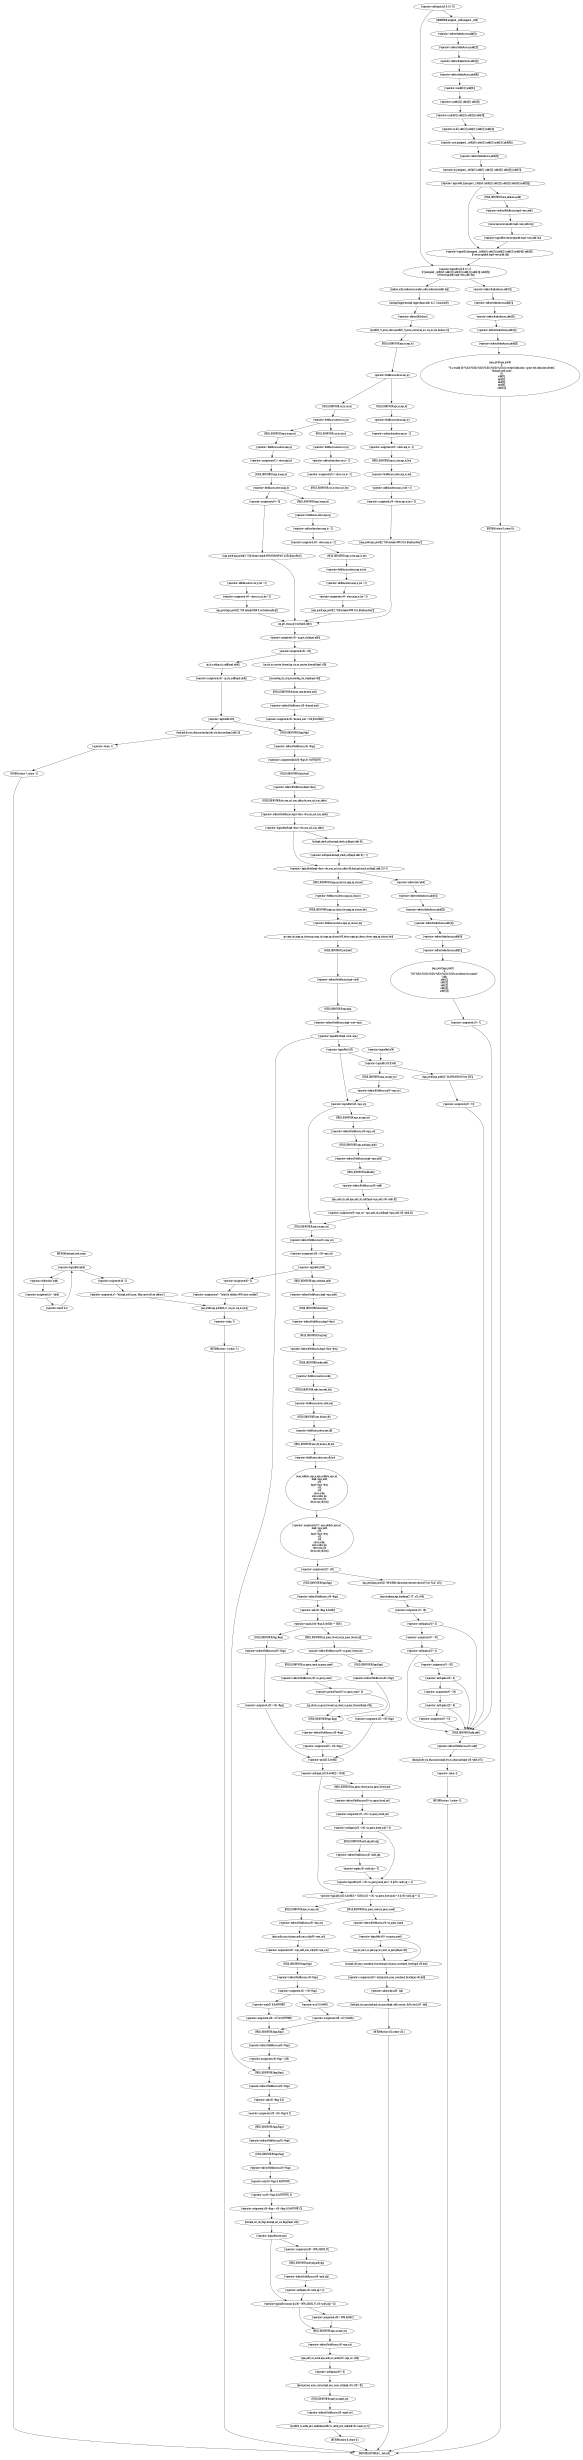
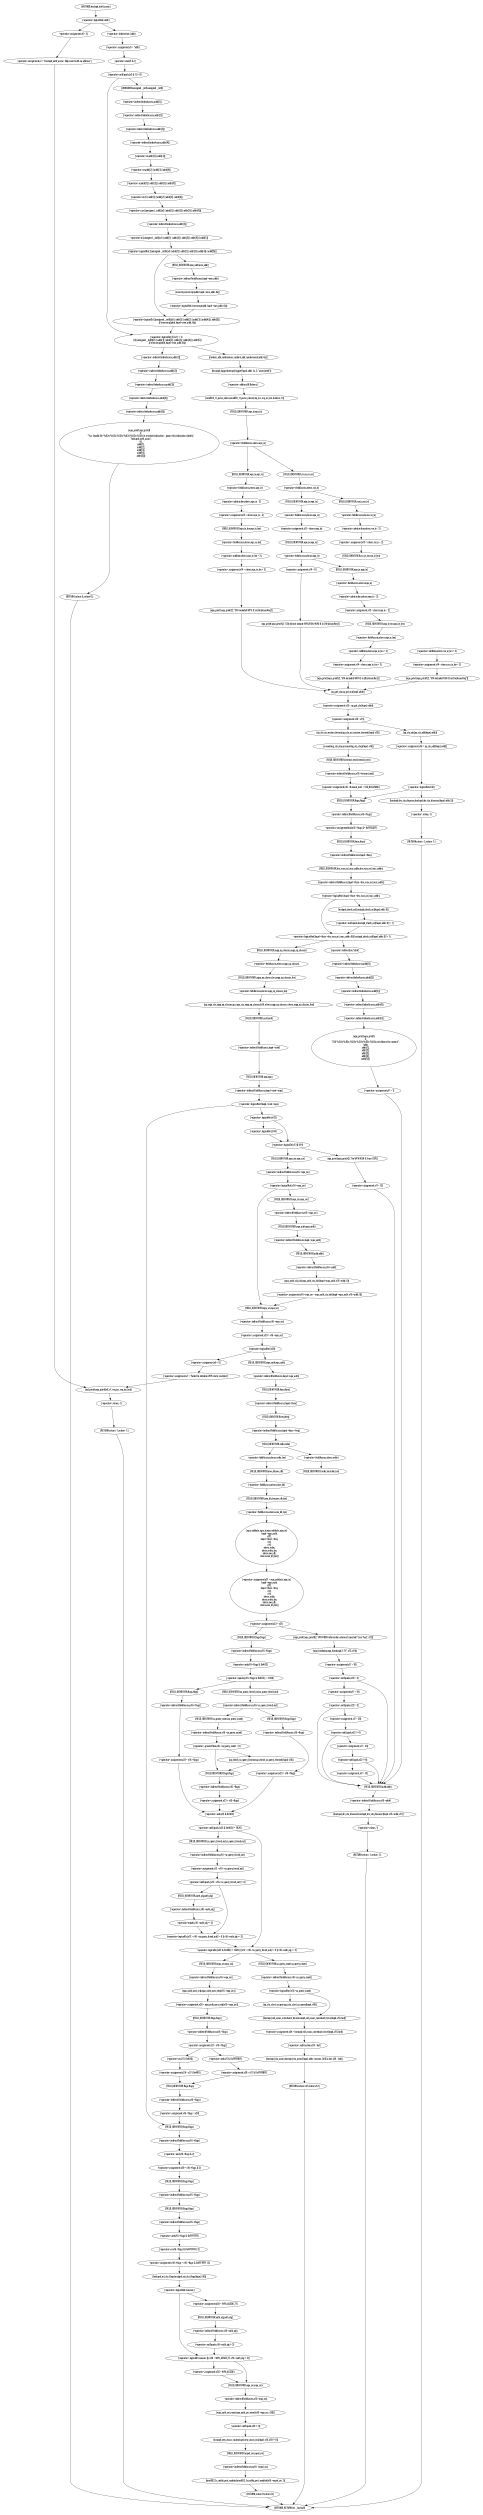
(343, 1076) -> (263, 1124)
(70, 1290) -> (125, 67)
(314, 1396) -> (272, 1450)
